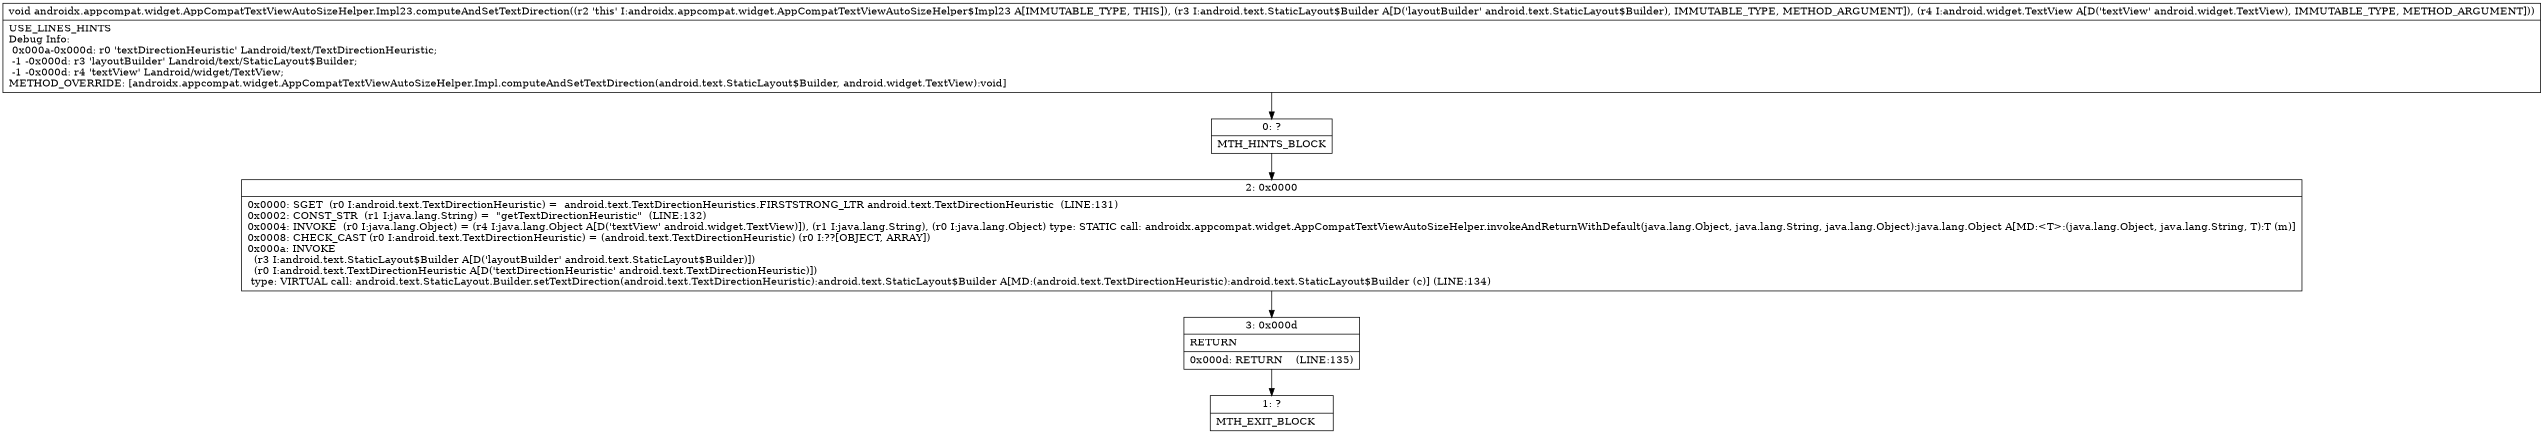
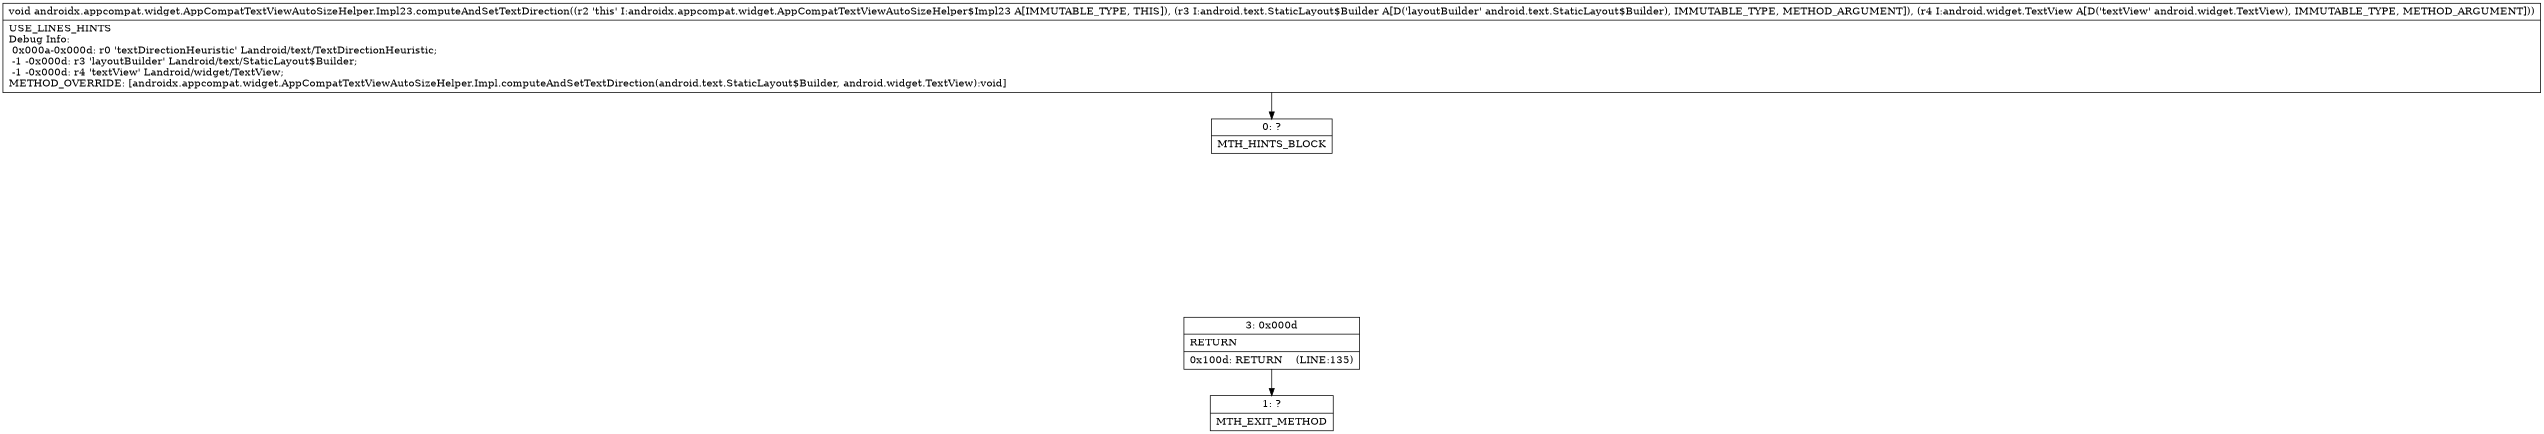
(1272, 235) -> none
(1272, 360) -> (1272, 360)
(1266, 422) -> (1272, 422)
